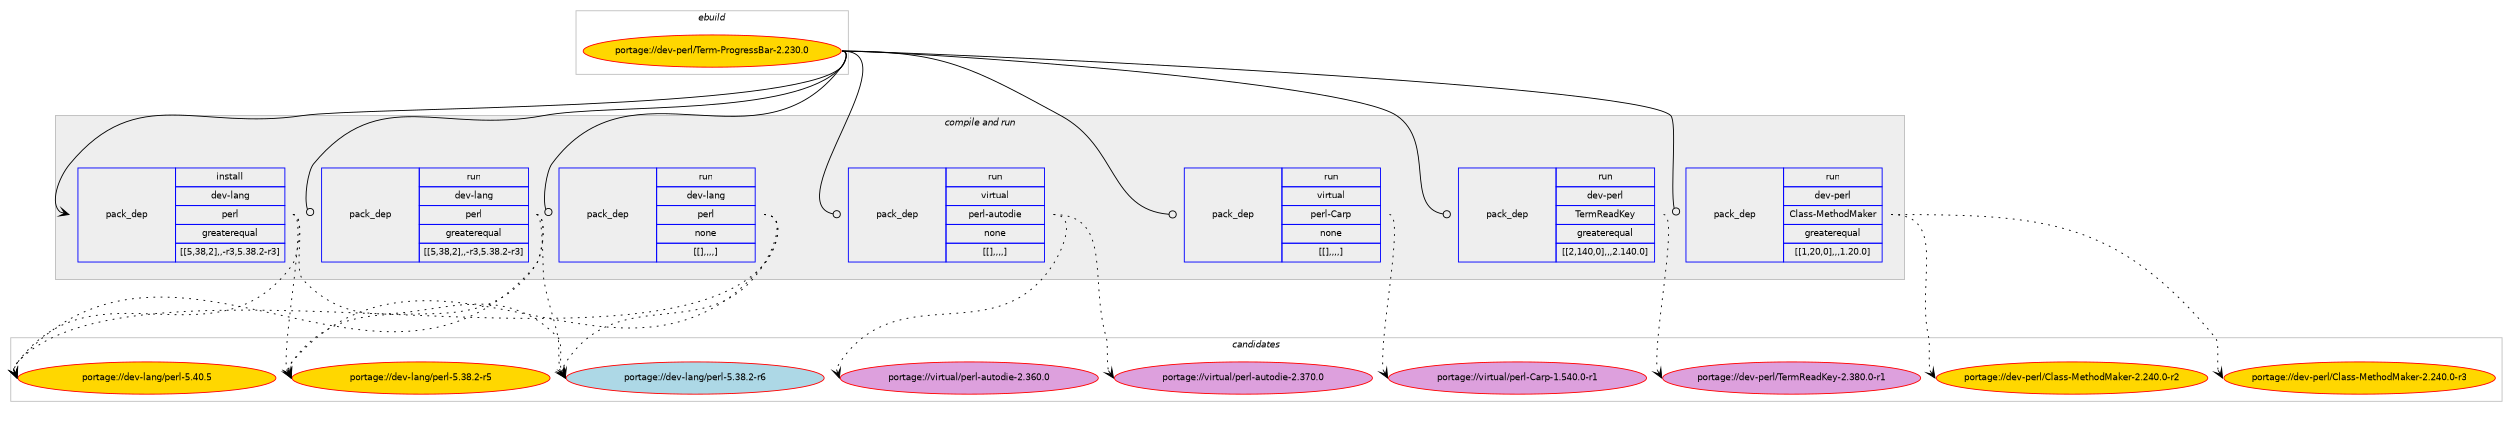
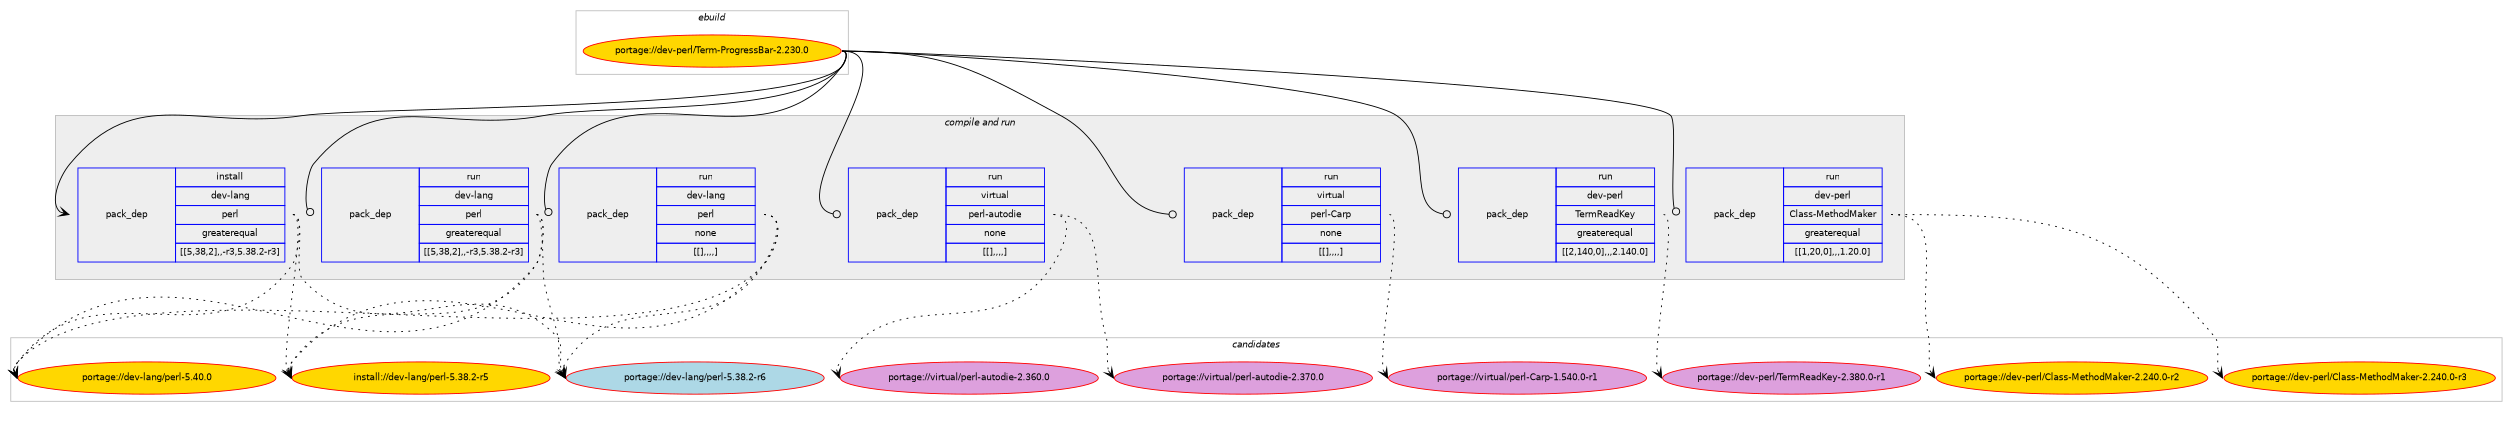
(147, 378) -> (147, 378)
(421, 378) -> (421, 378)
